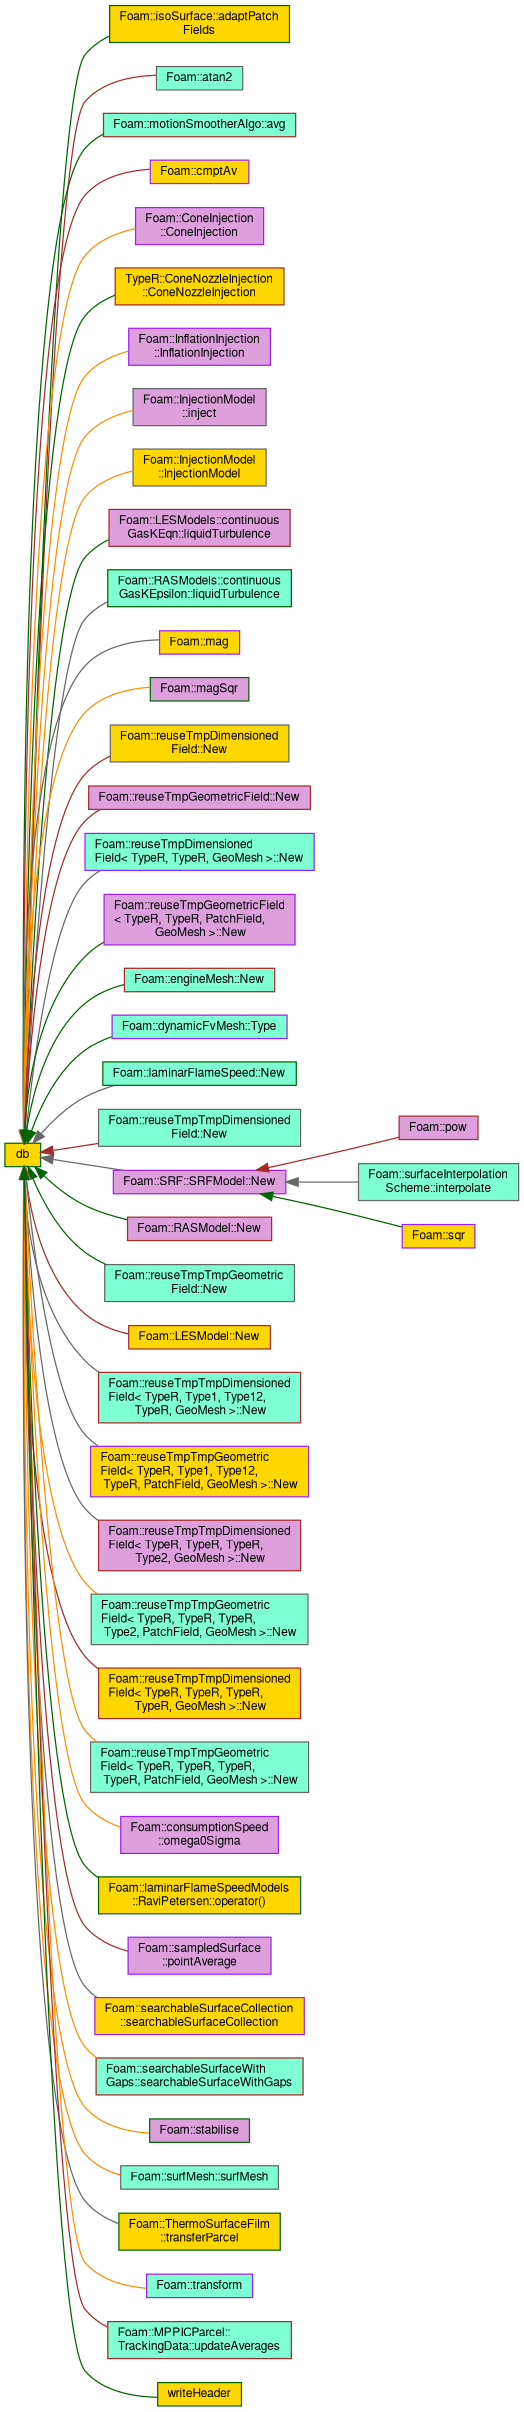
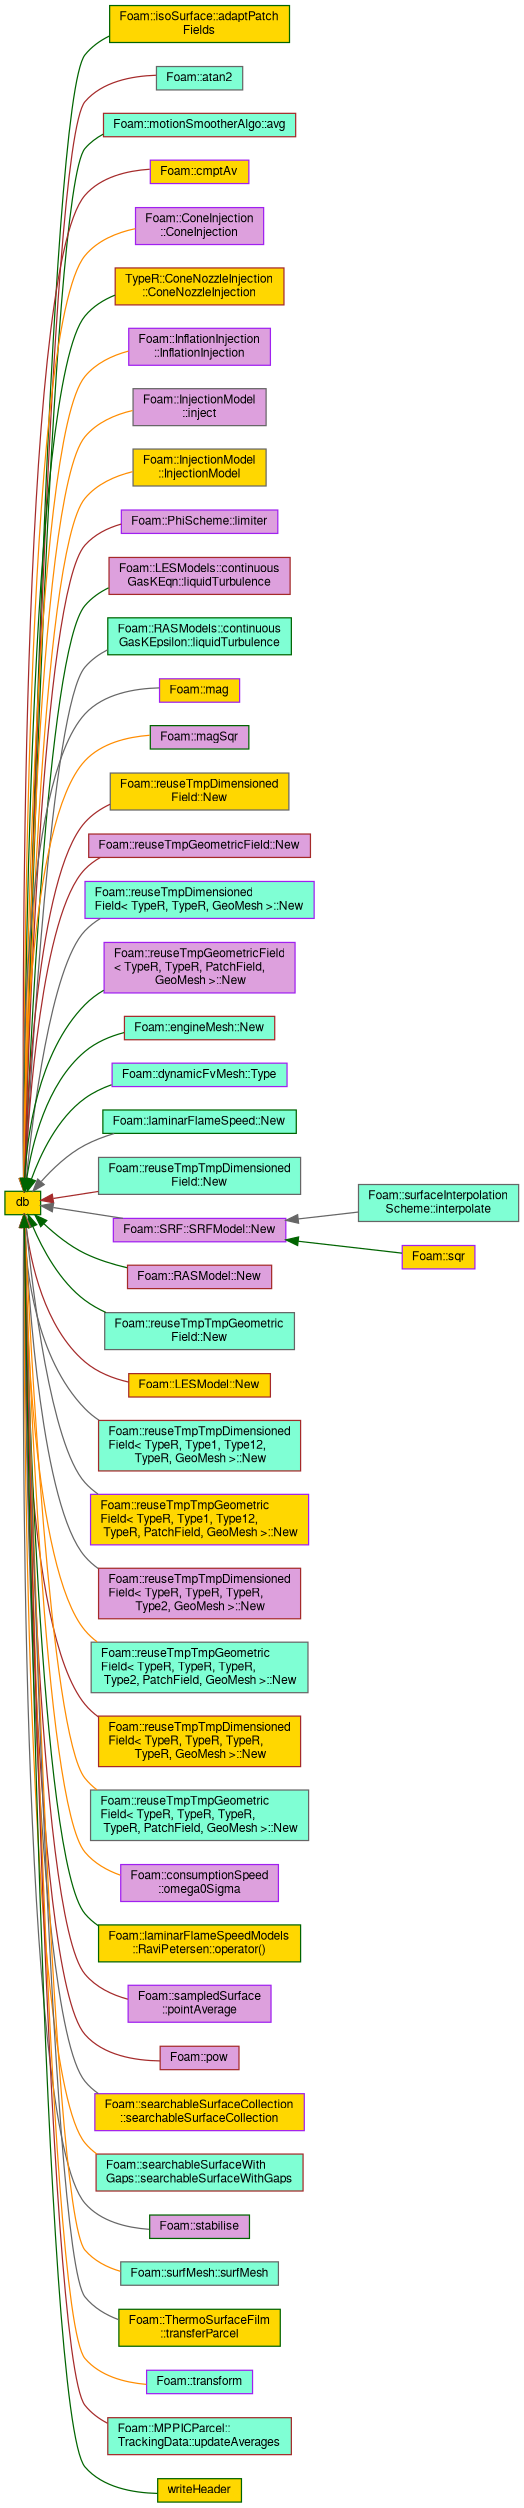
none -> (200, 522)
(334, 1153) -> (35, 1674)
(31, 1682) -> (30, 1754)
